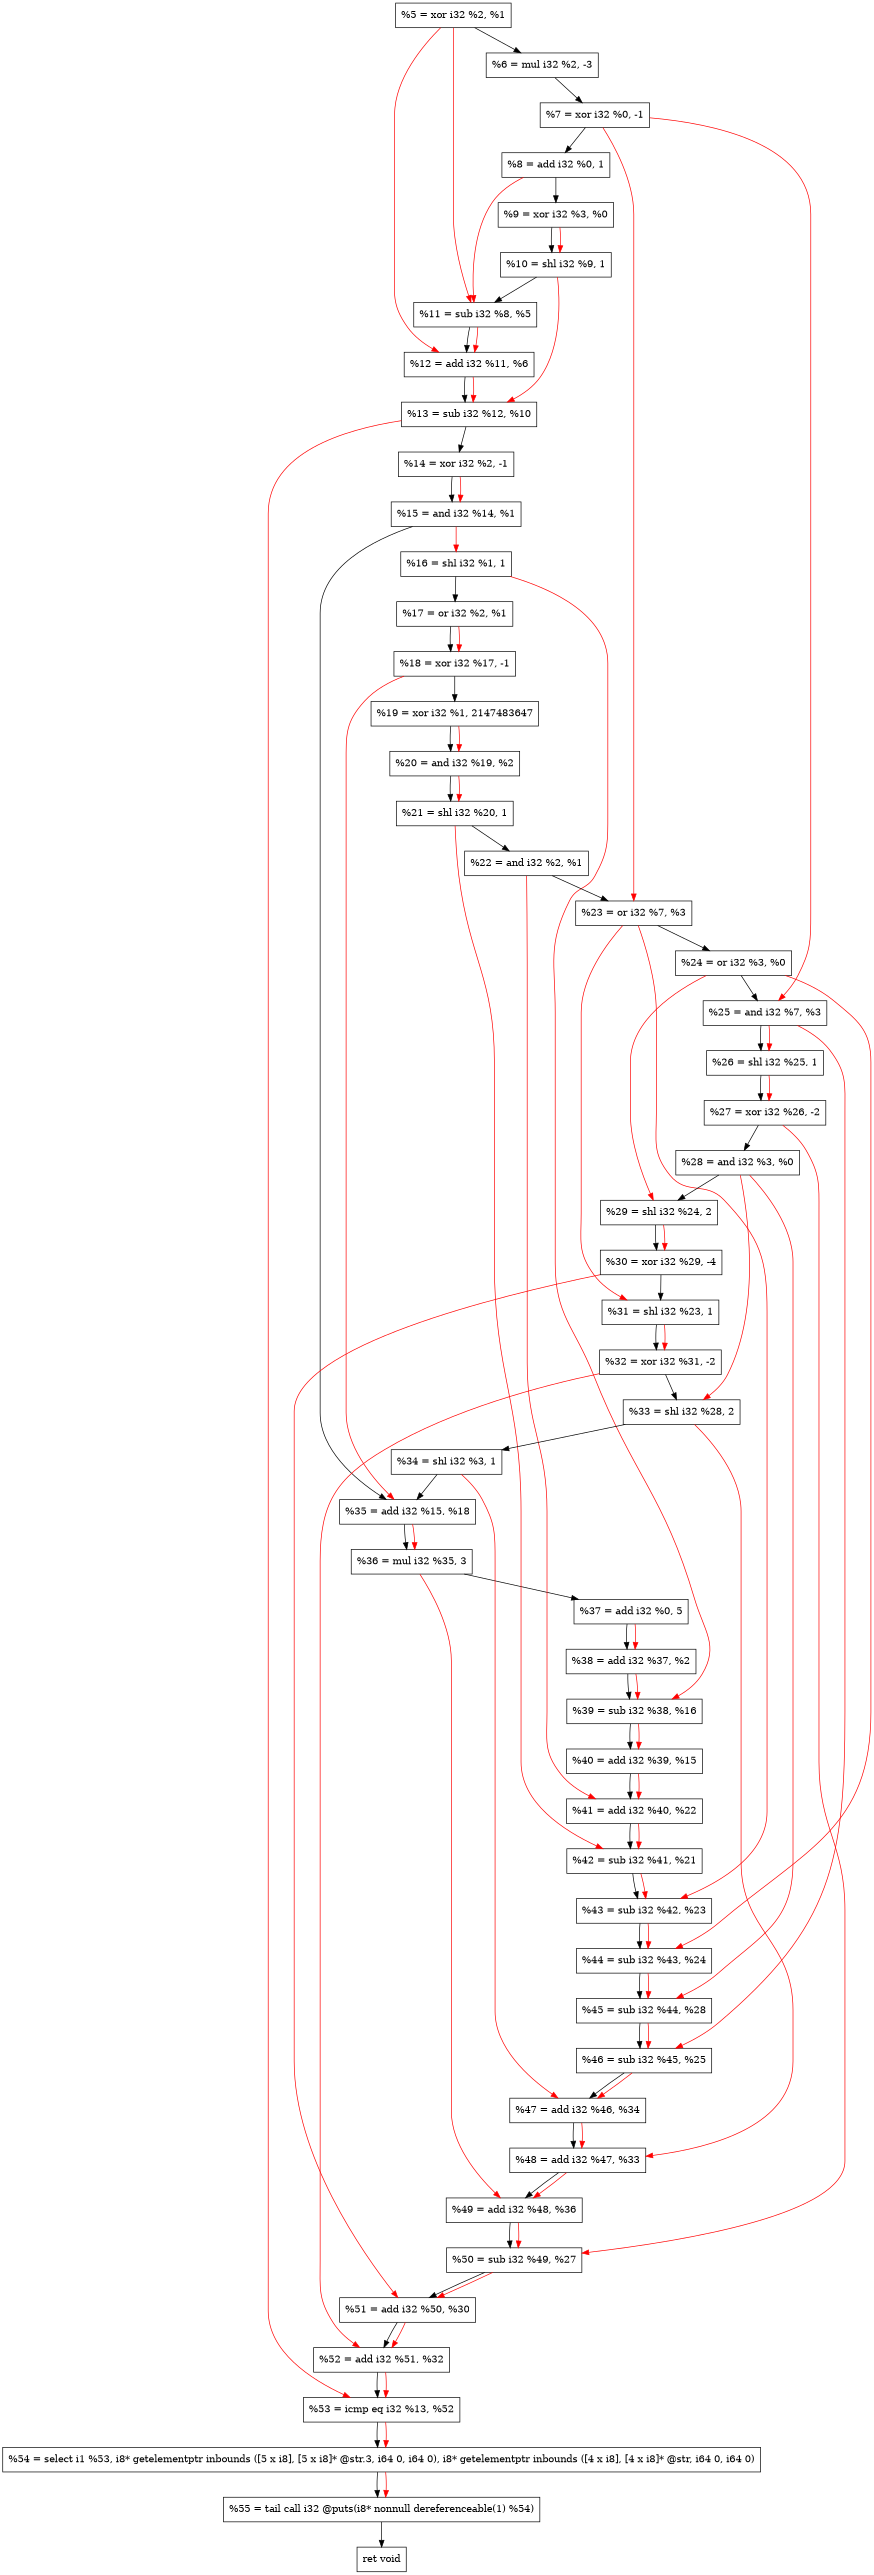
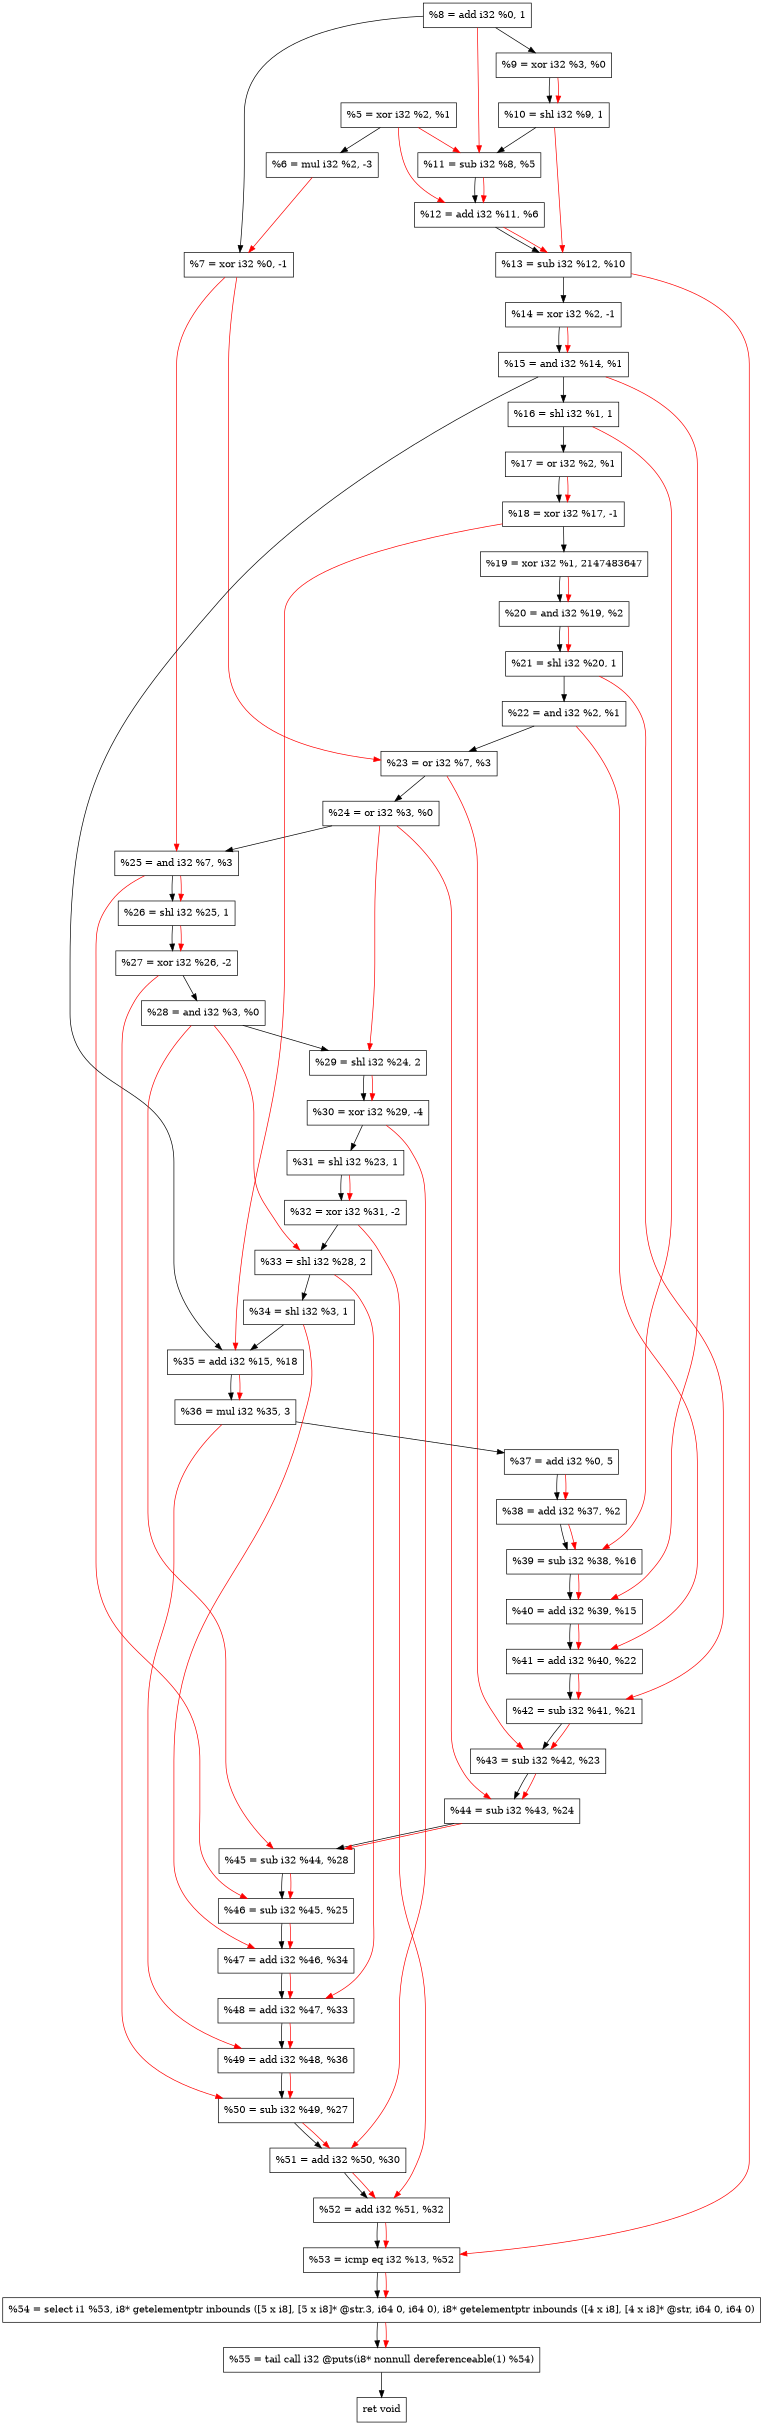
(566, 88) -> (283, 212)
(578, 137) -> (260, 72)
(456, 536) -> (563, 386)
none -> (697, 976)
(581, 1113) -> none
